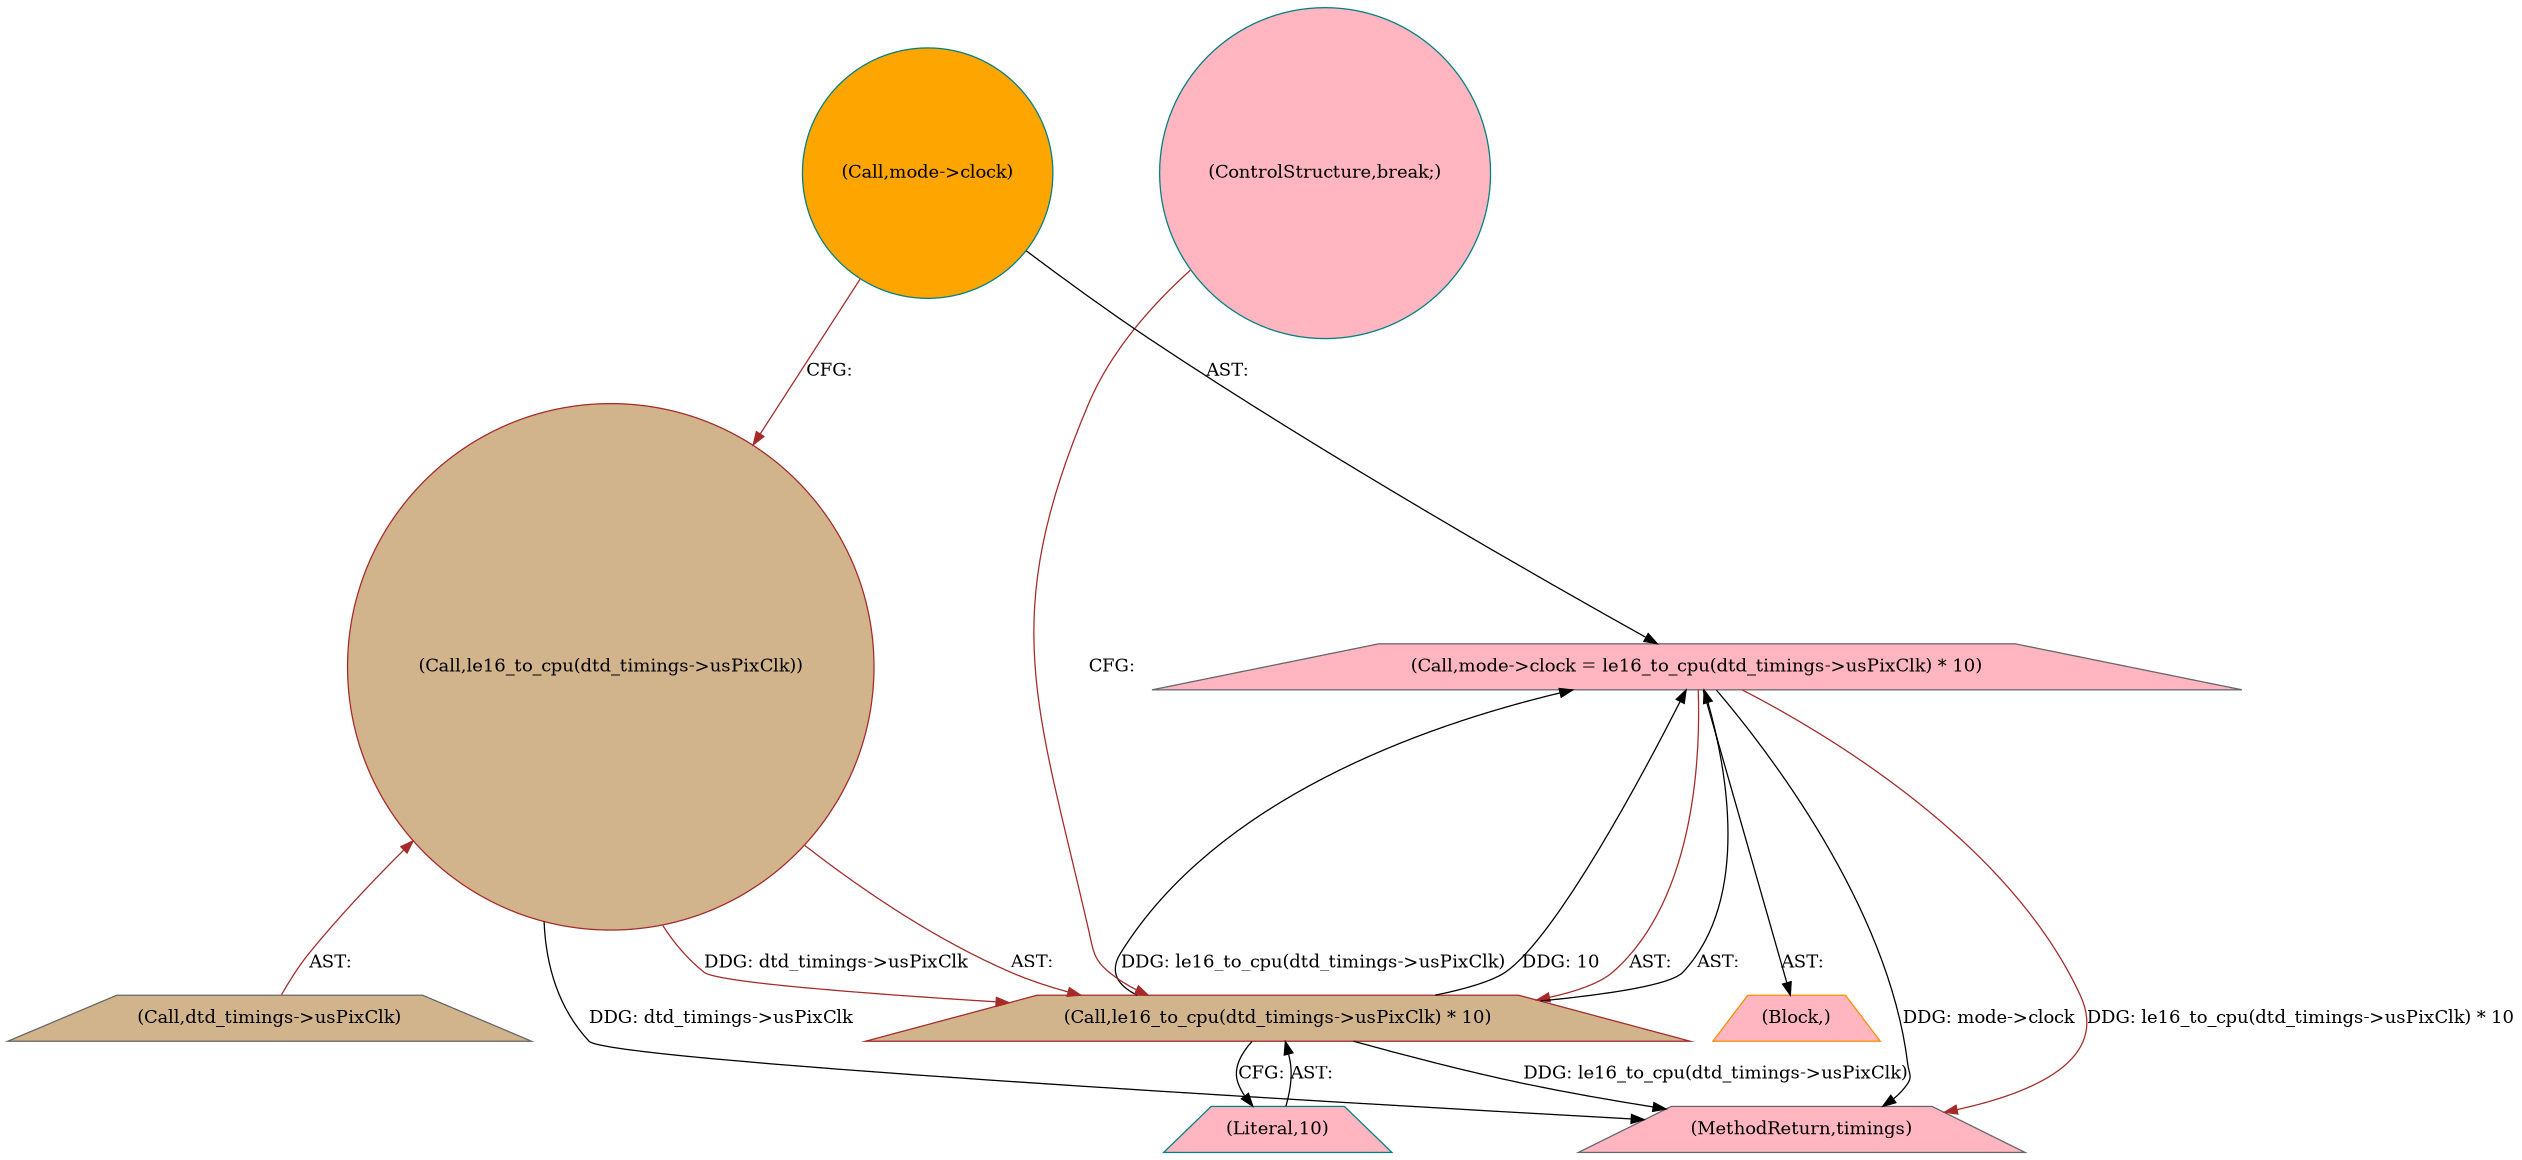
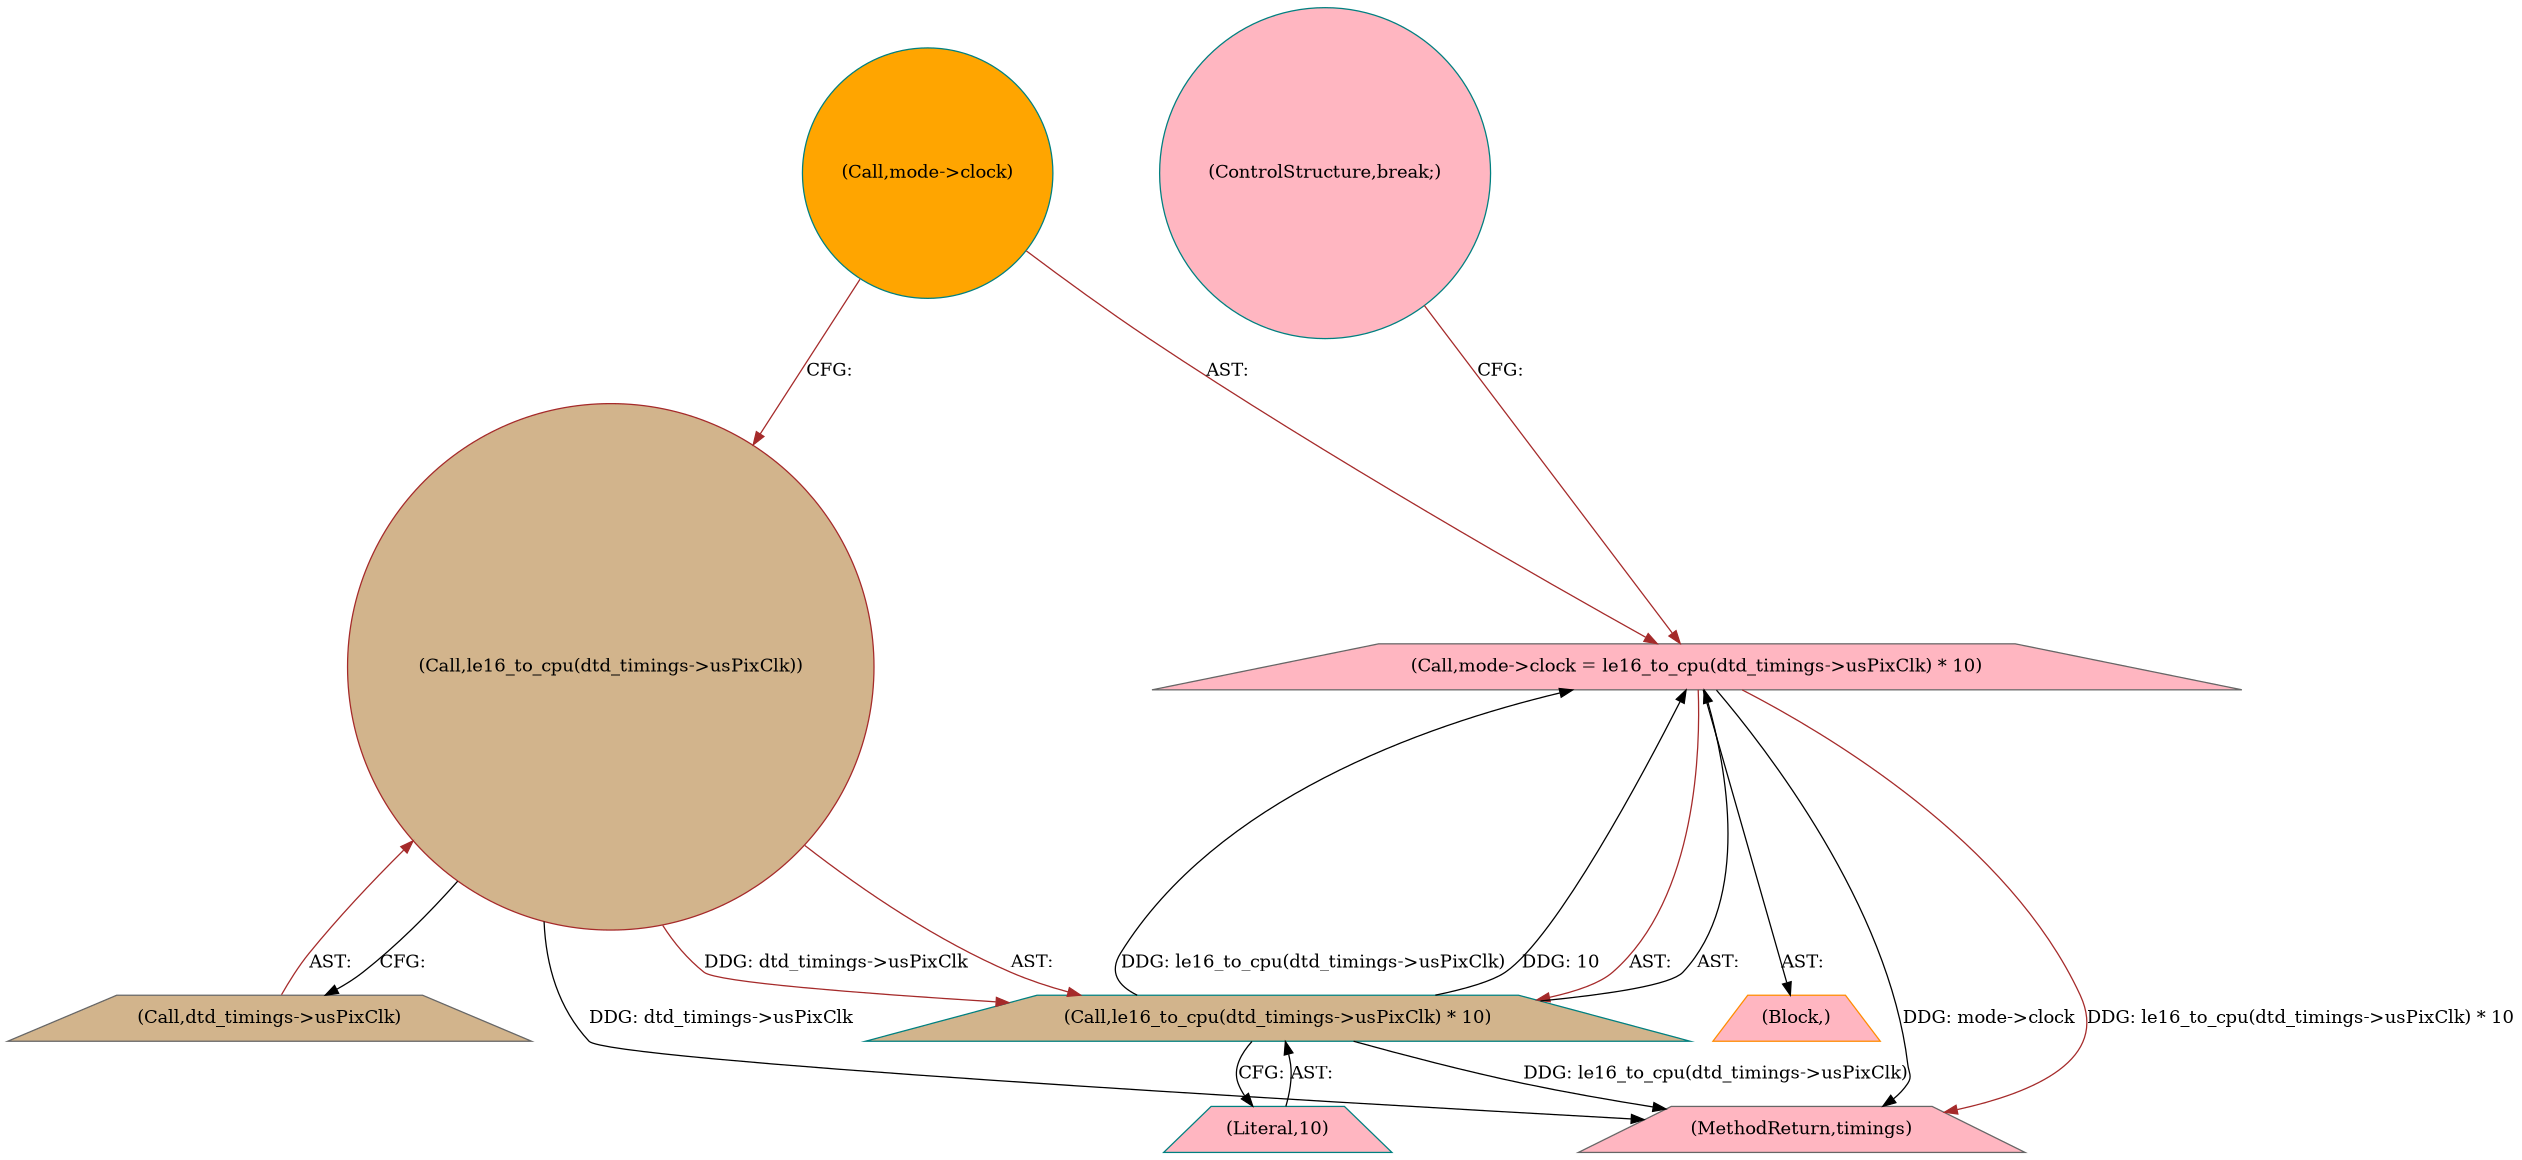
(1330, 453) -> (1330, 453)
(1035, 622) -> (1548, 469)
none -> (401, 939)
(1278, 1018) -> (1278, 1018)
